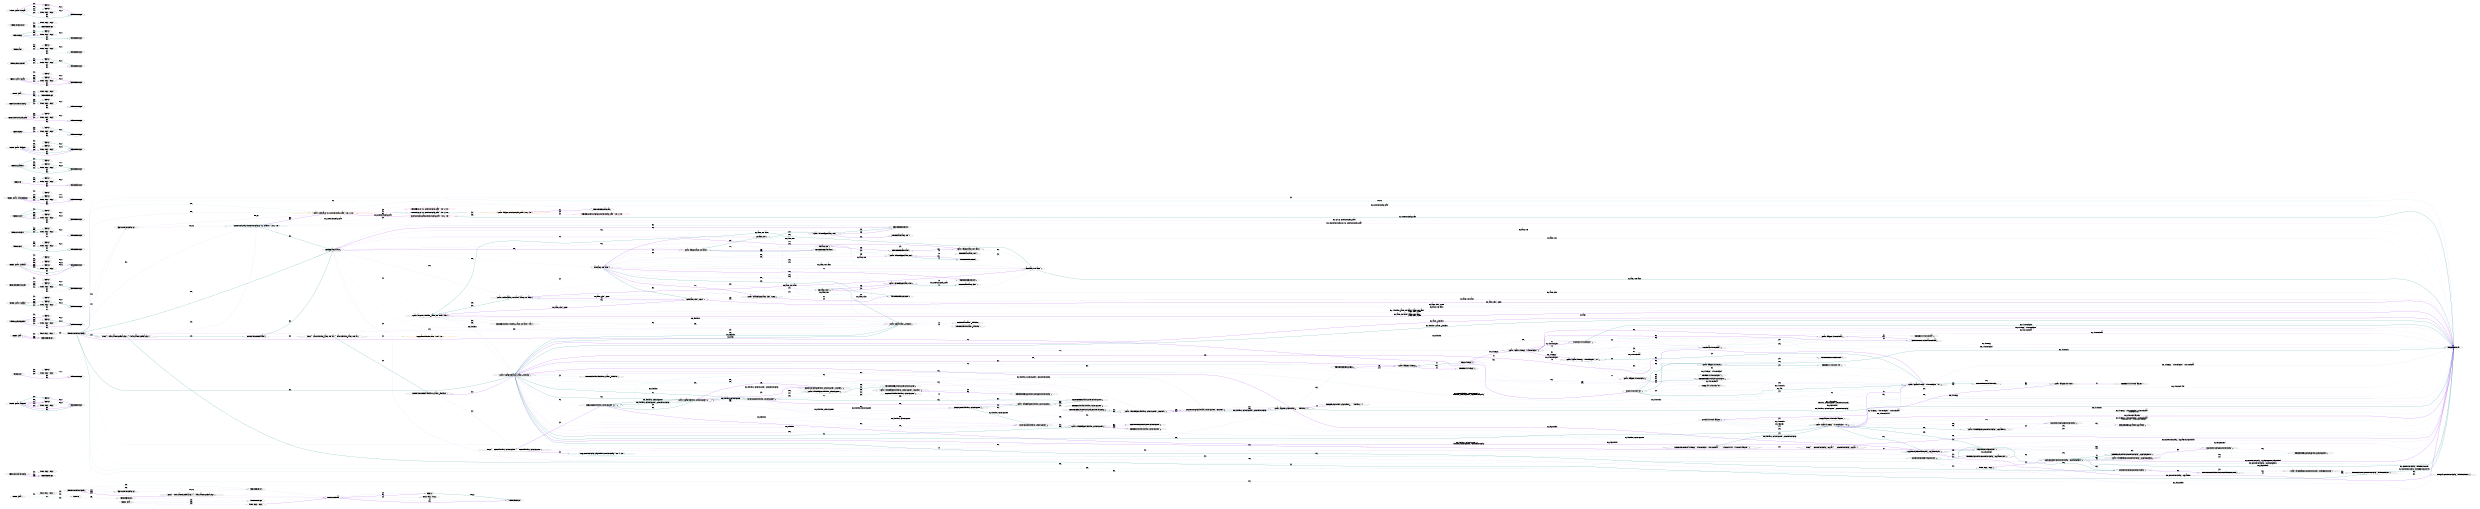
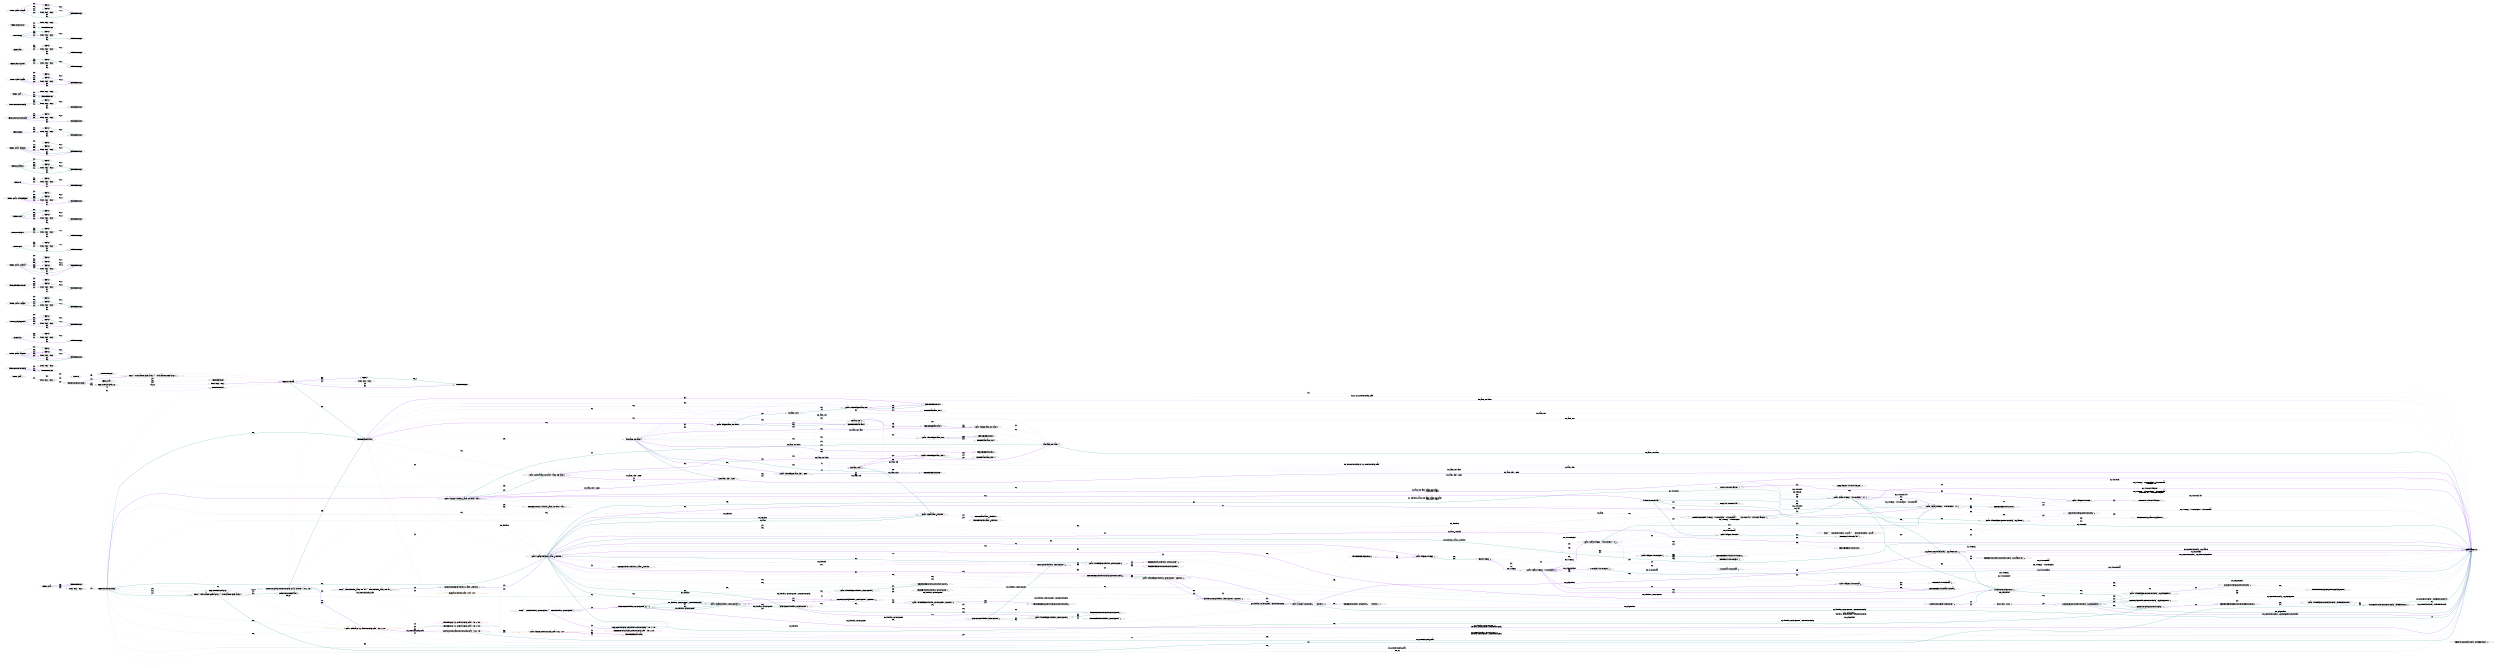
(939, 283) -> (964, 453)
(308, 304) -> (326, 410)
(1467, 369) -> none
